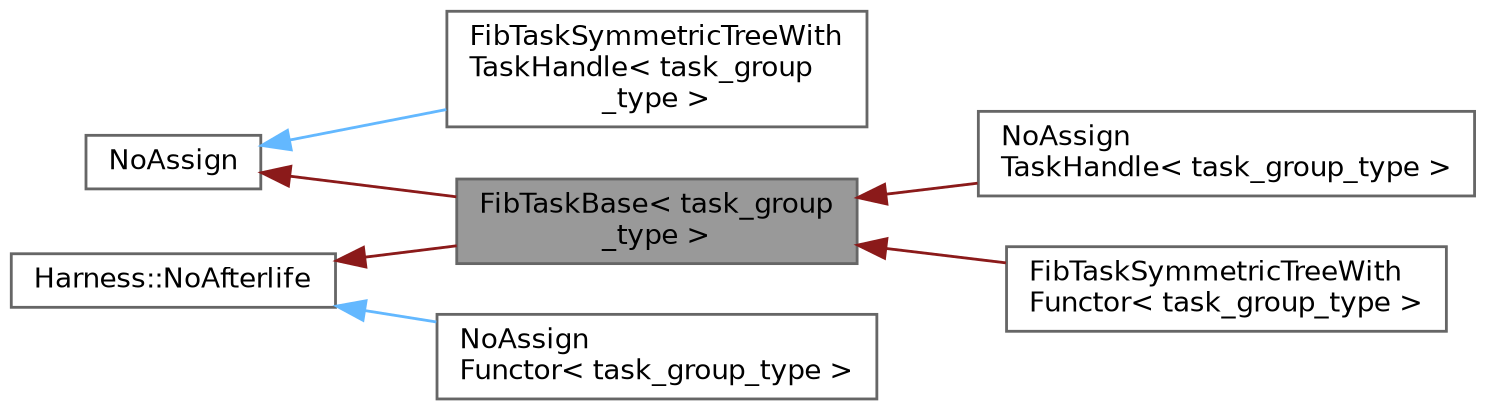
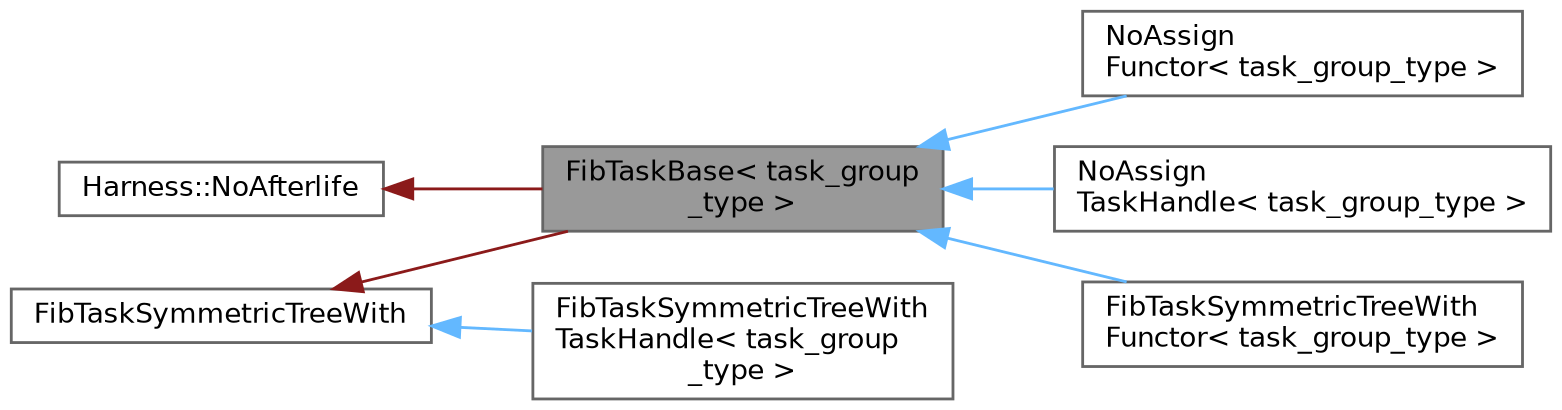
(173, 162) -> (221, 316)
(932, 189) -> (1013, 189)
(946, 256) -> (1037, 260)
(401, 316) -> (1037, 118)
